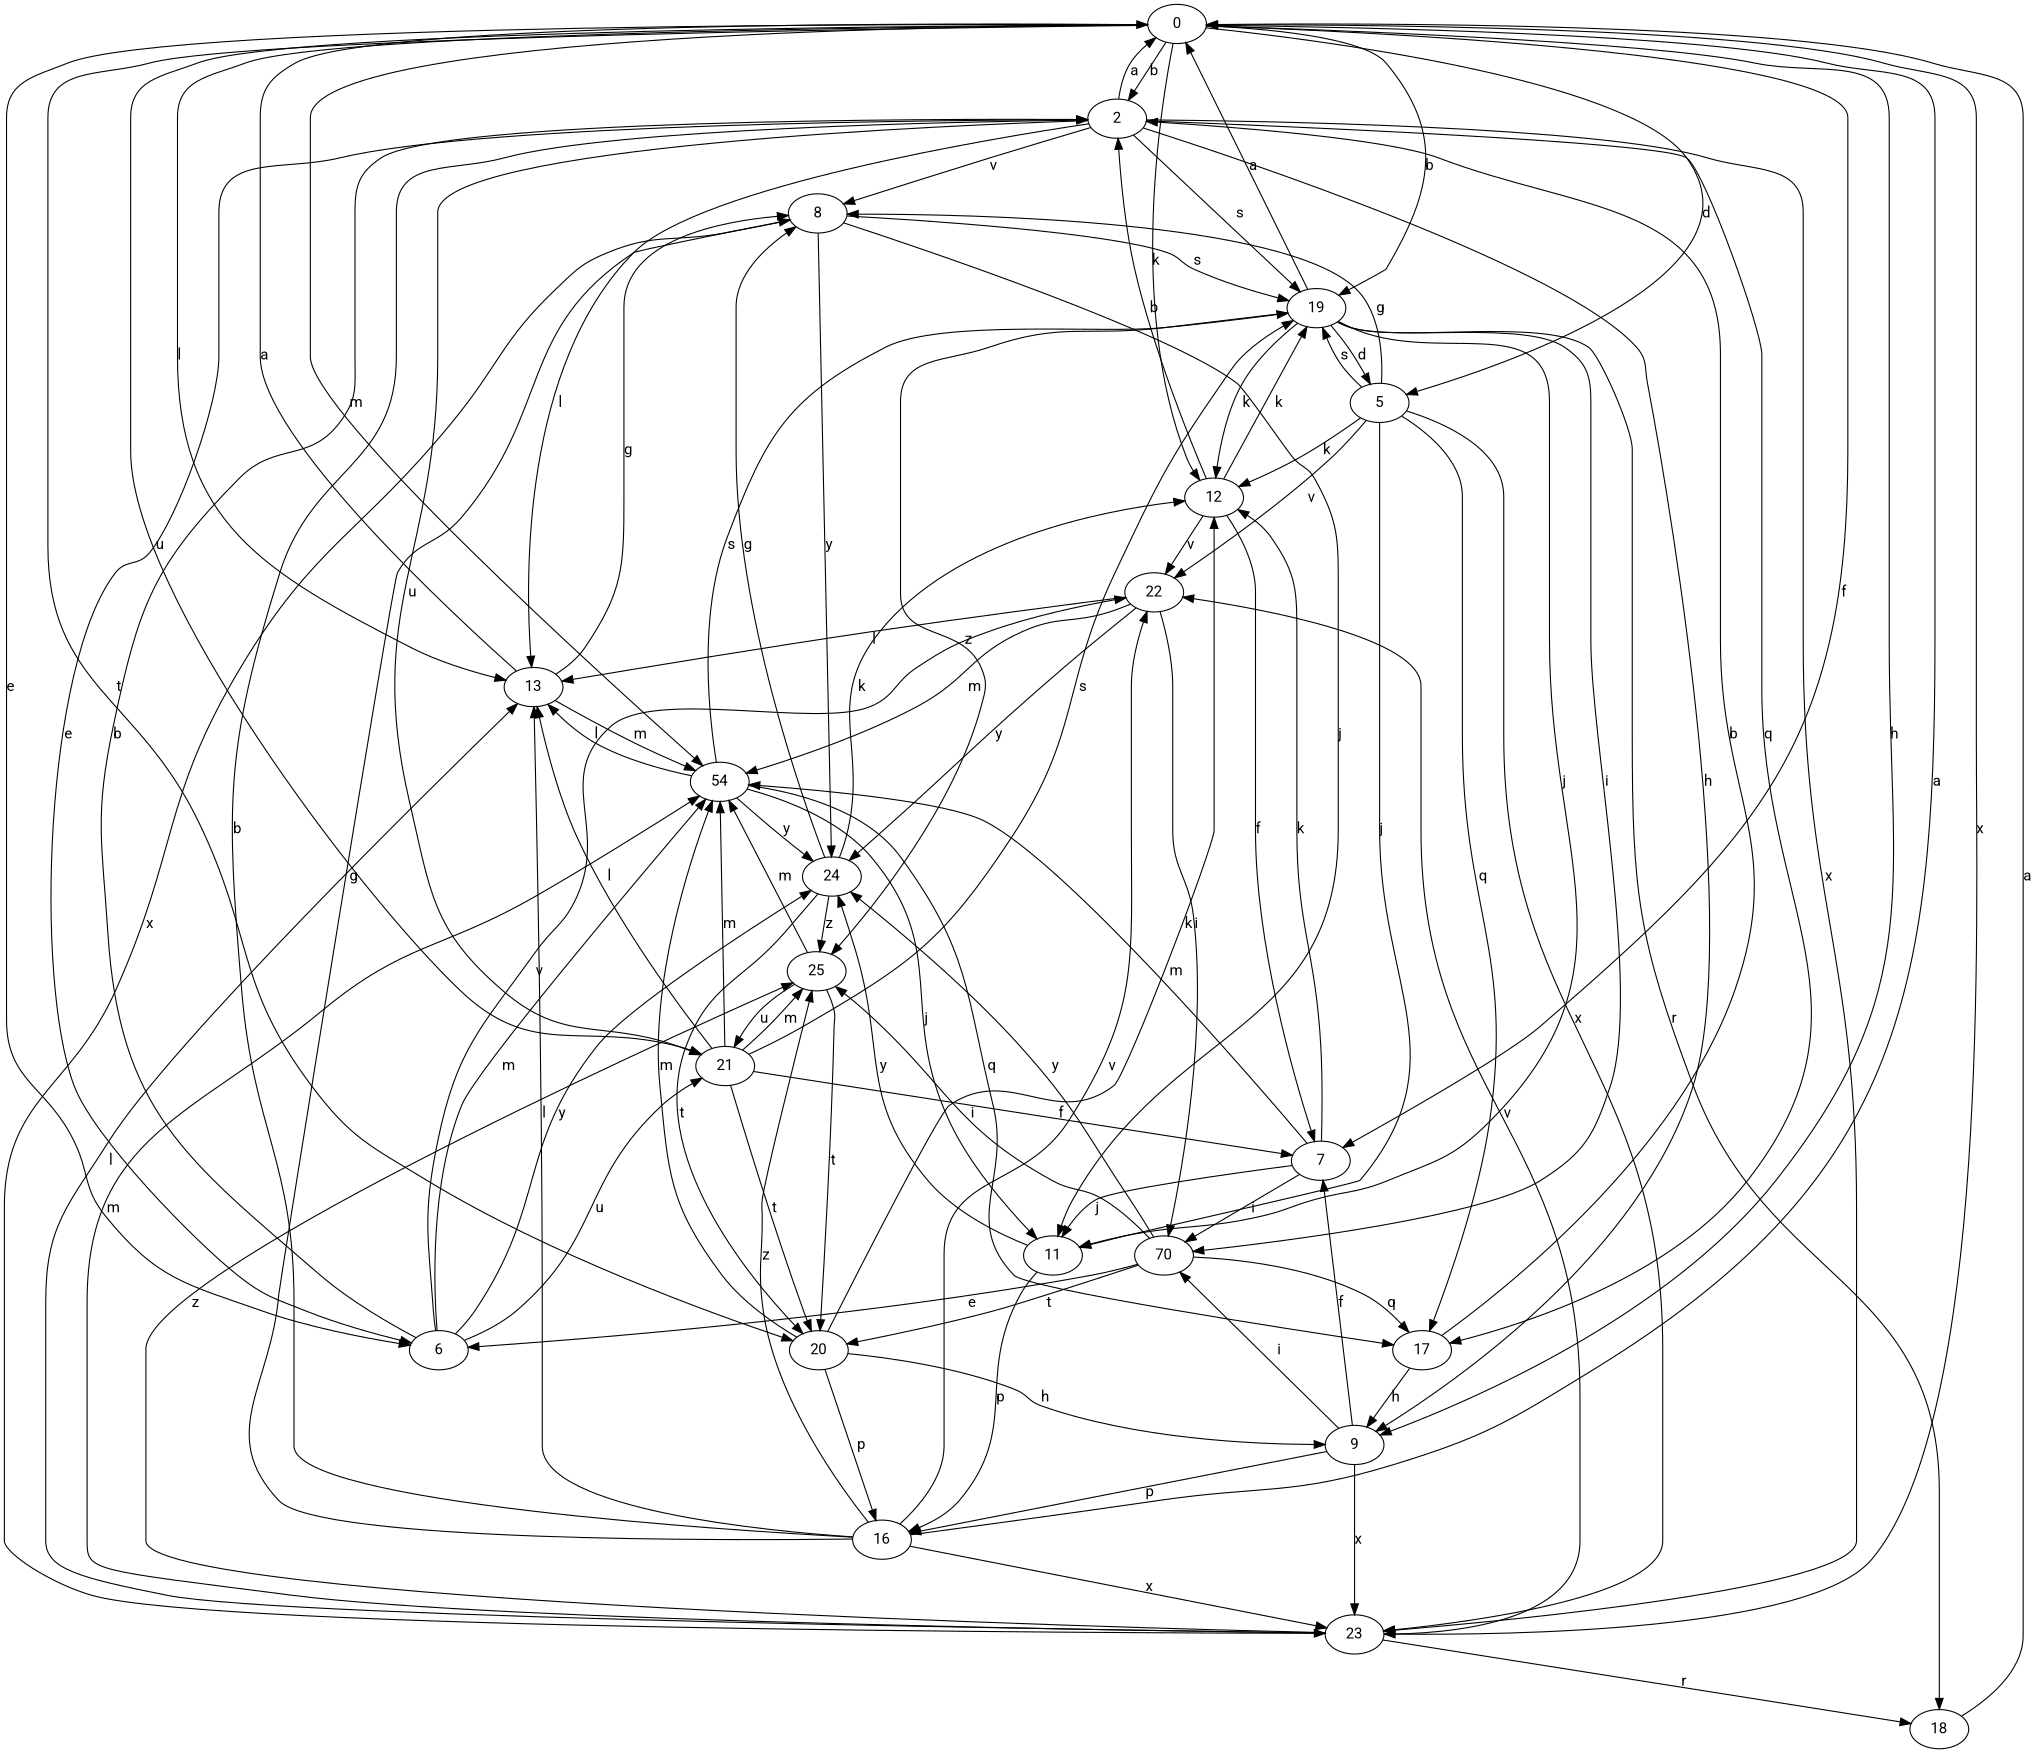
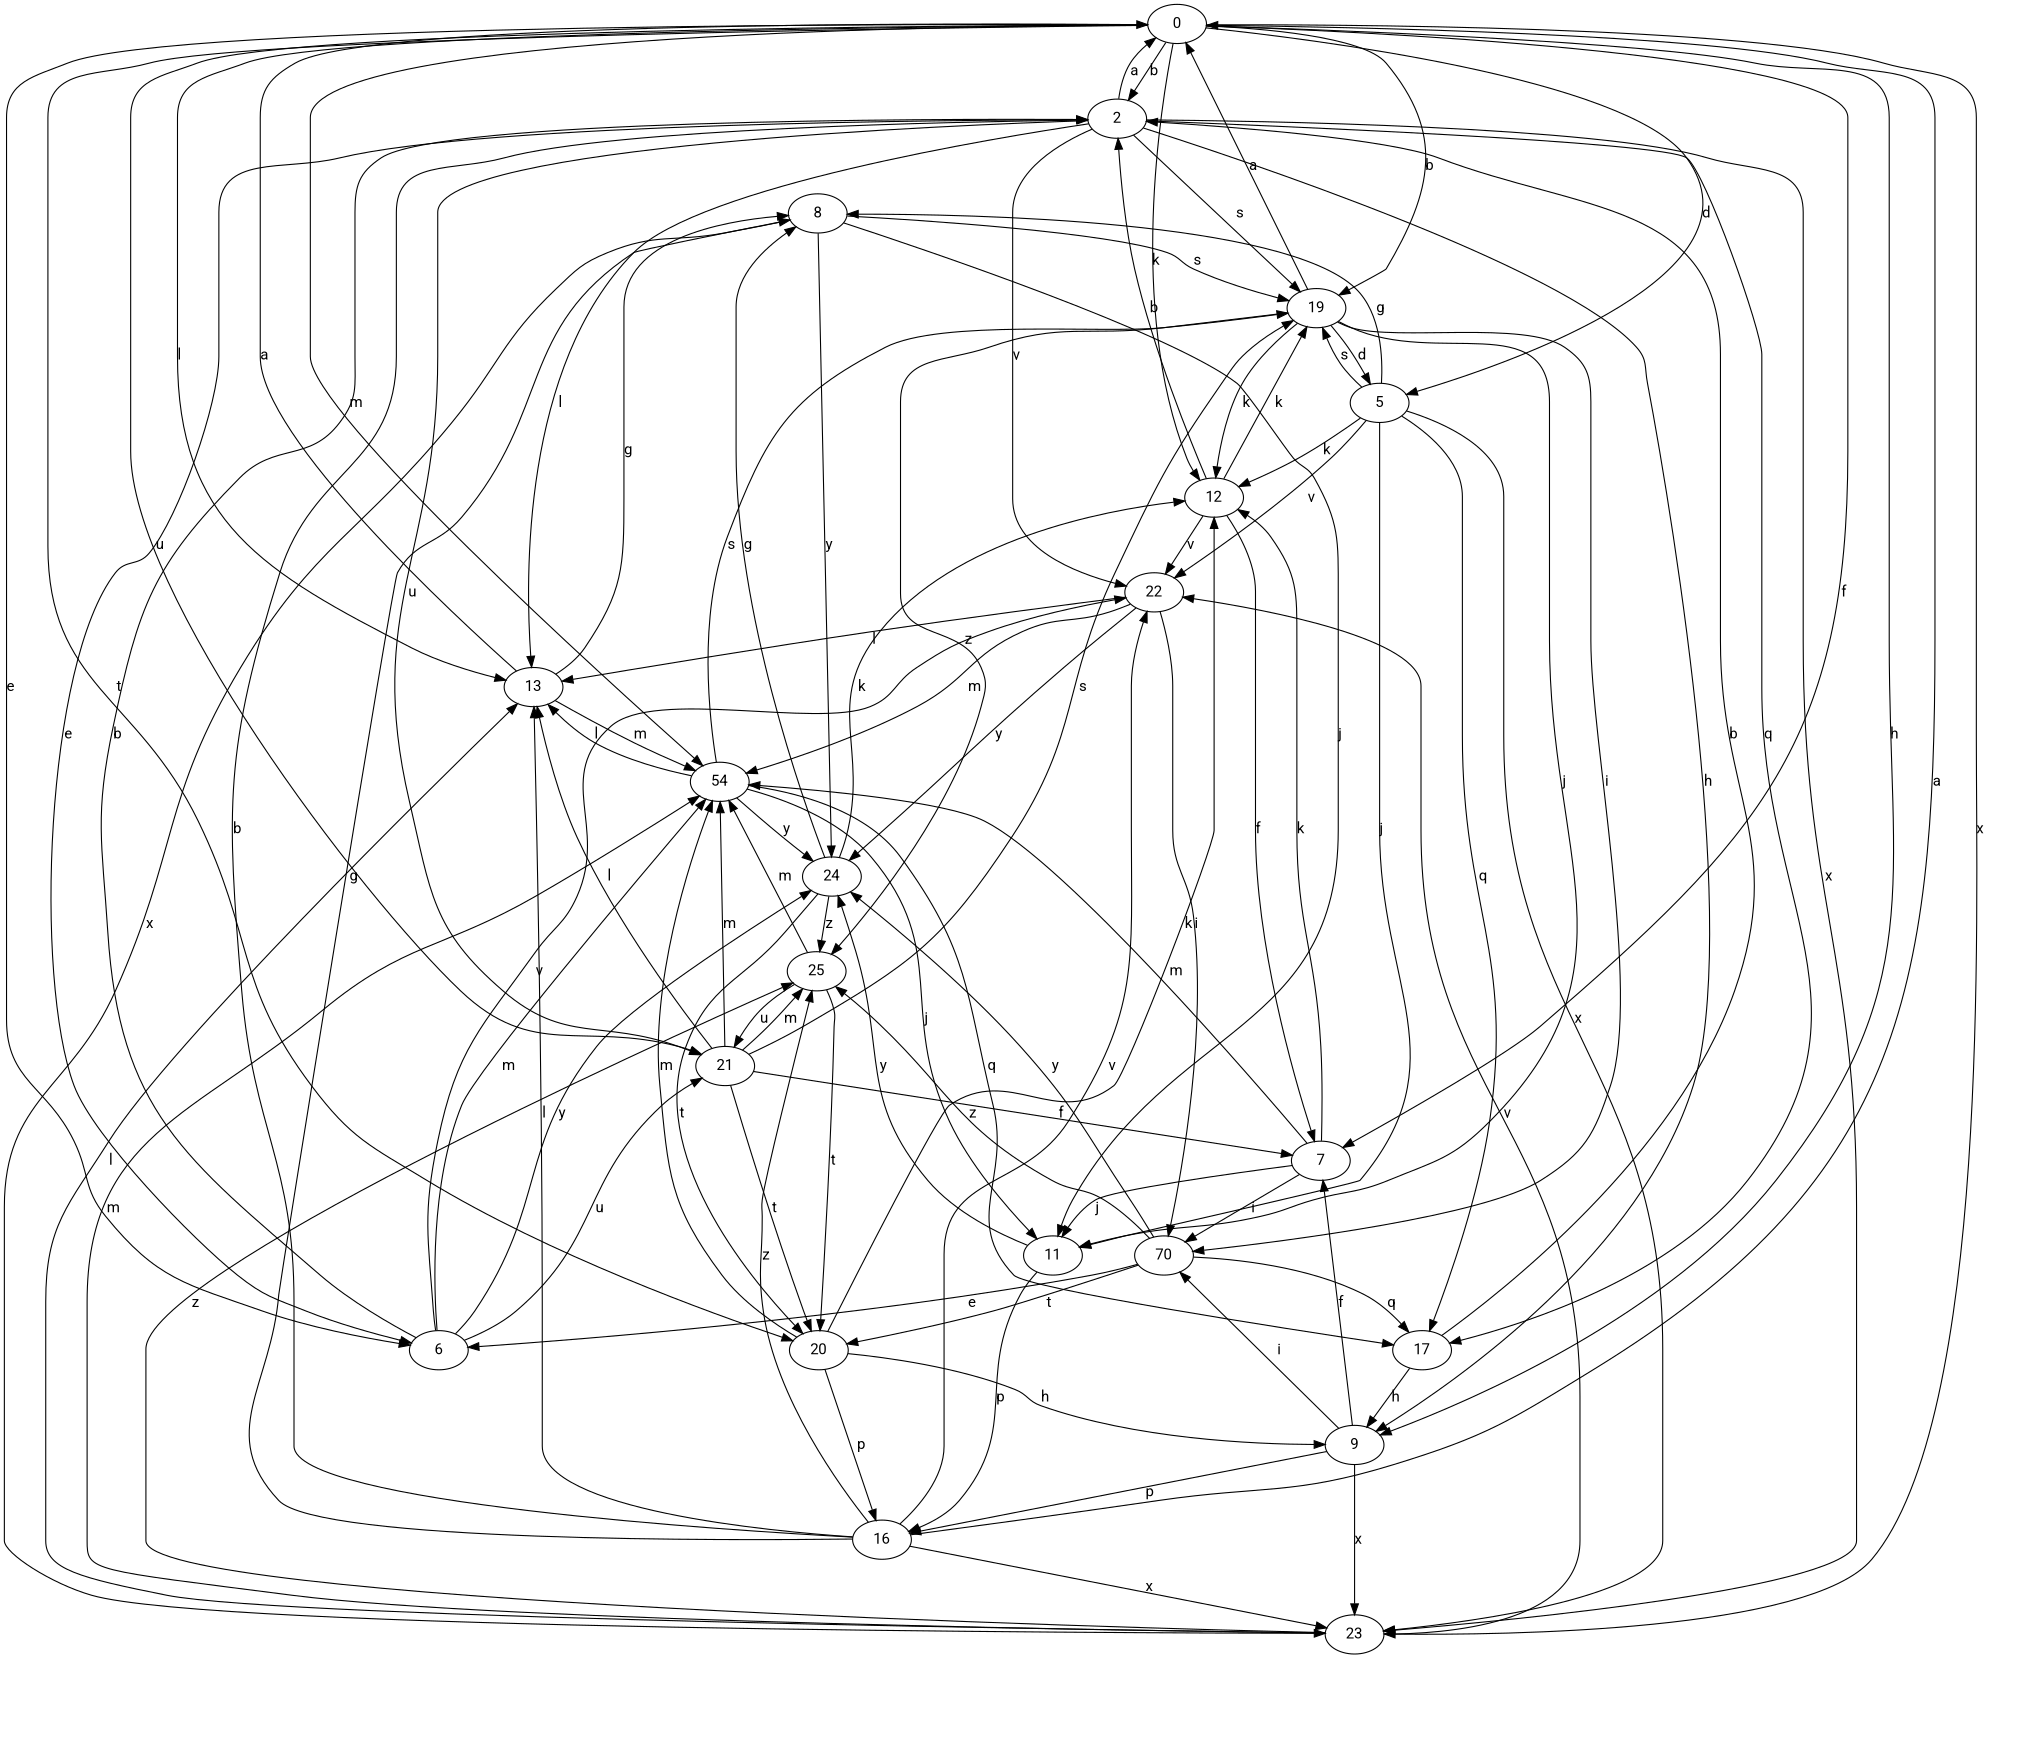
(972, 163) -> (1013, 366)
(973, 1113) -> (973, 1113)
(1939, 1729) -> none
